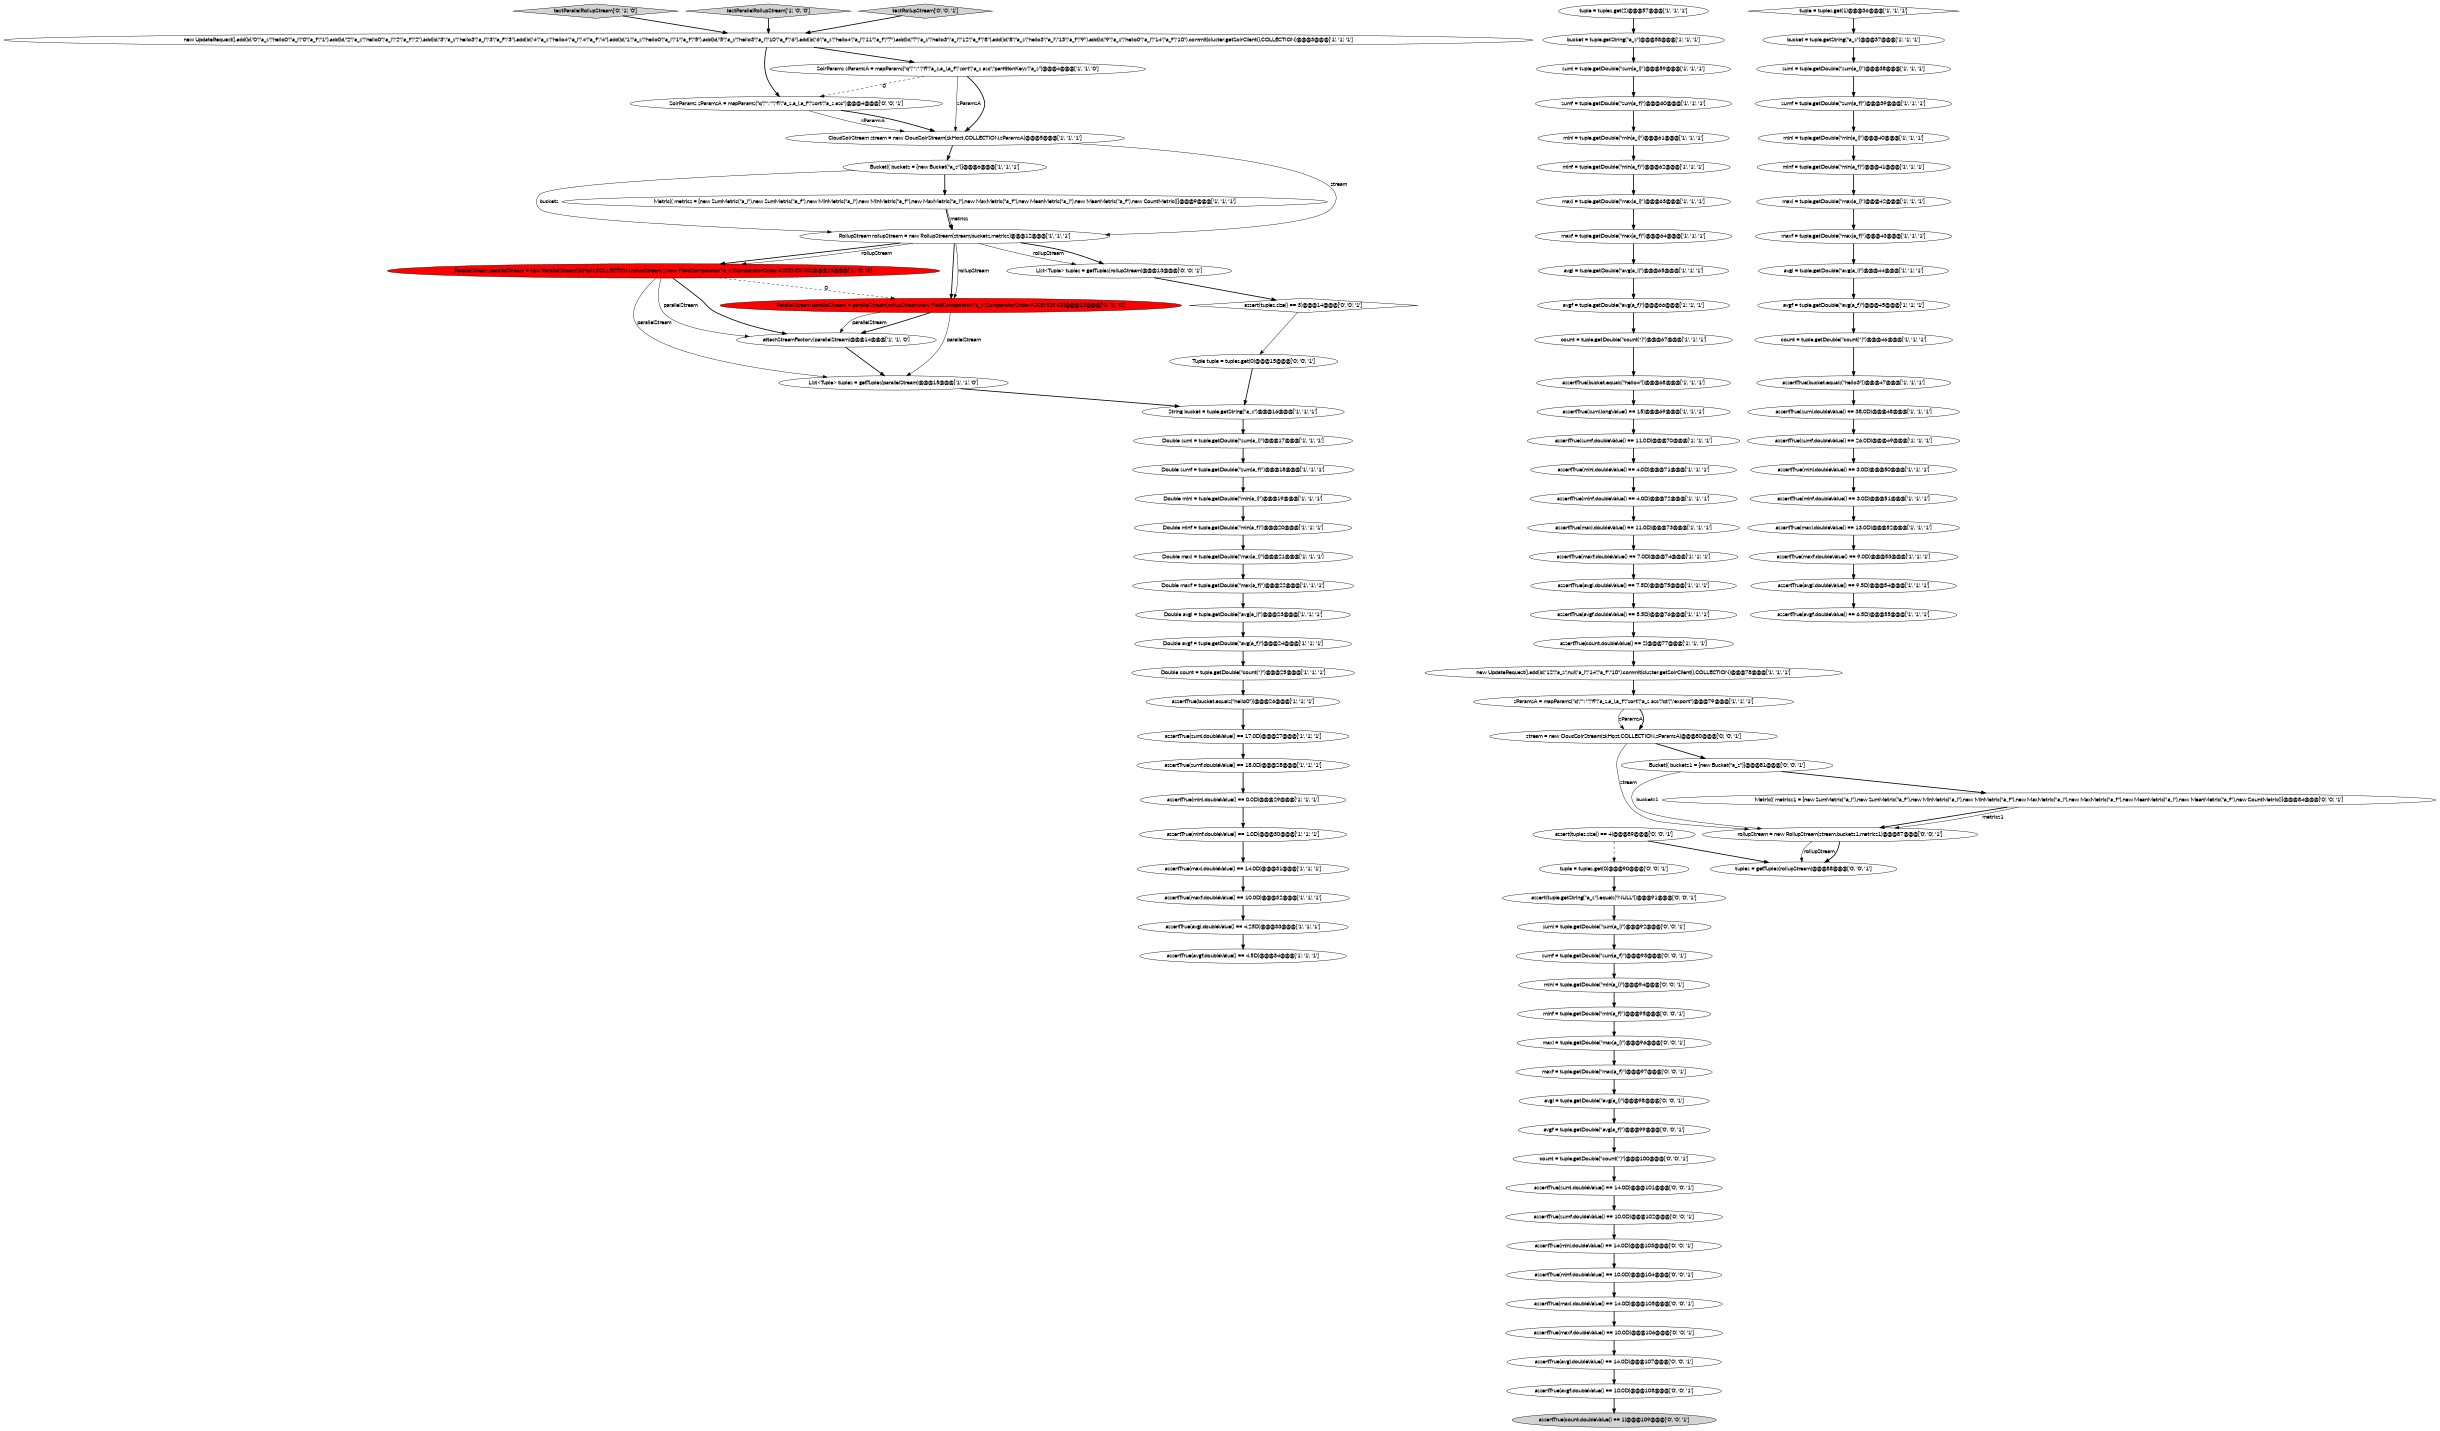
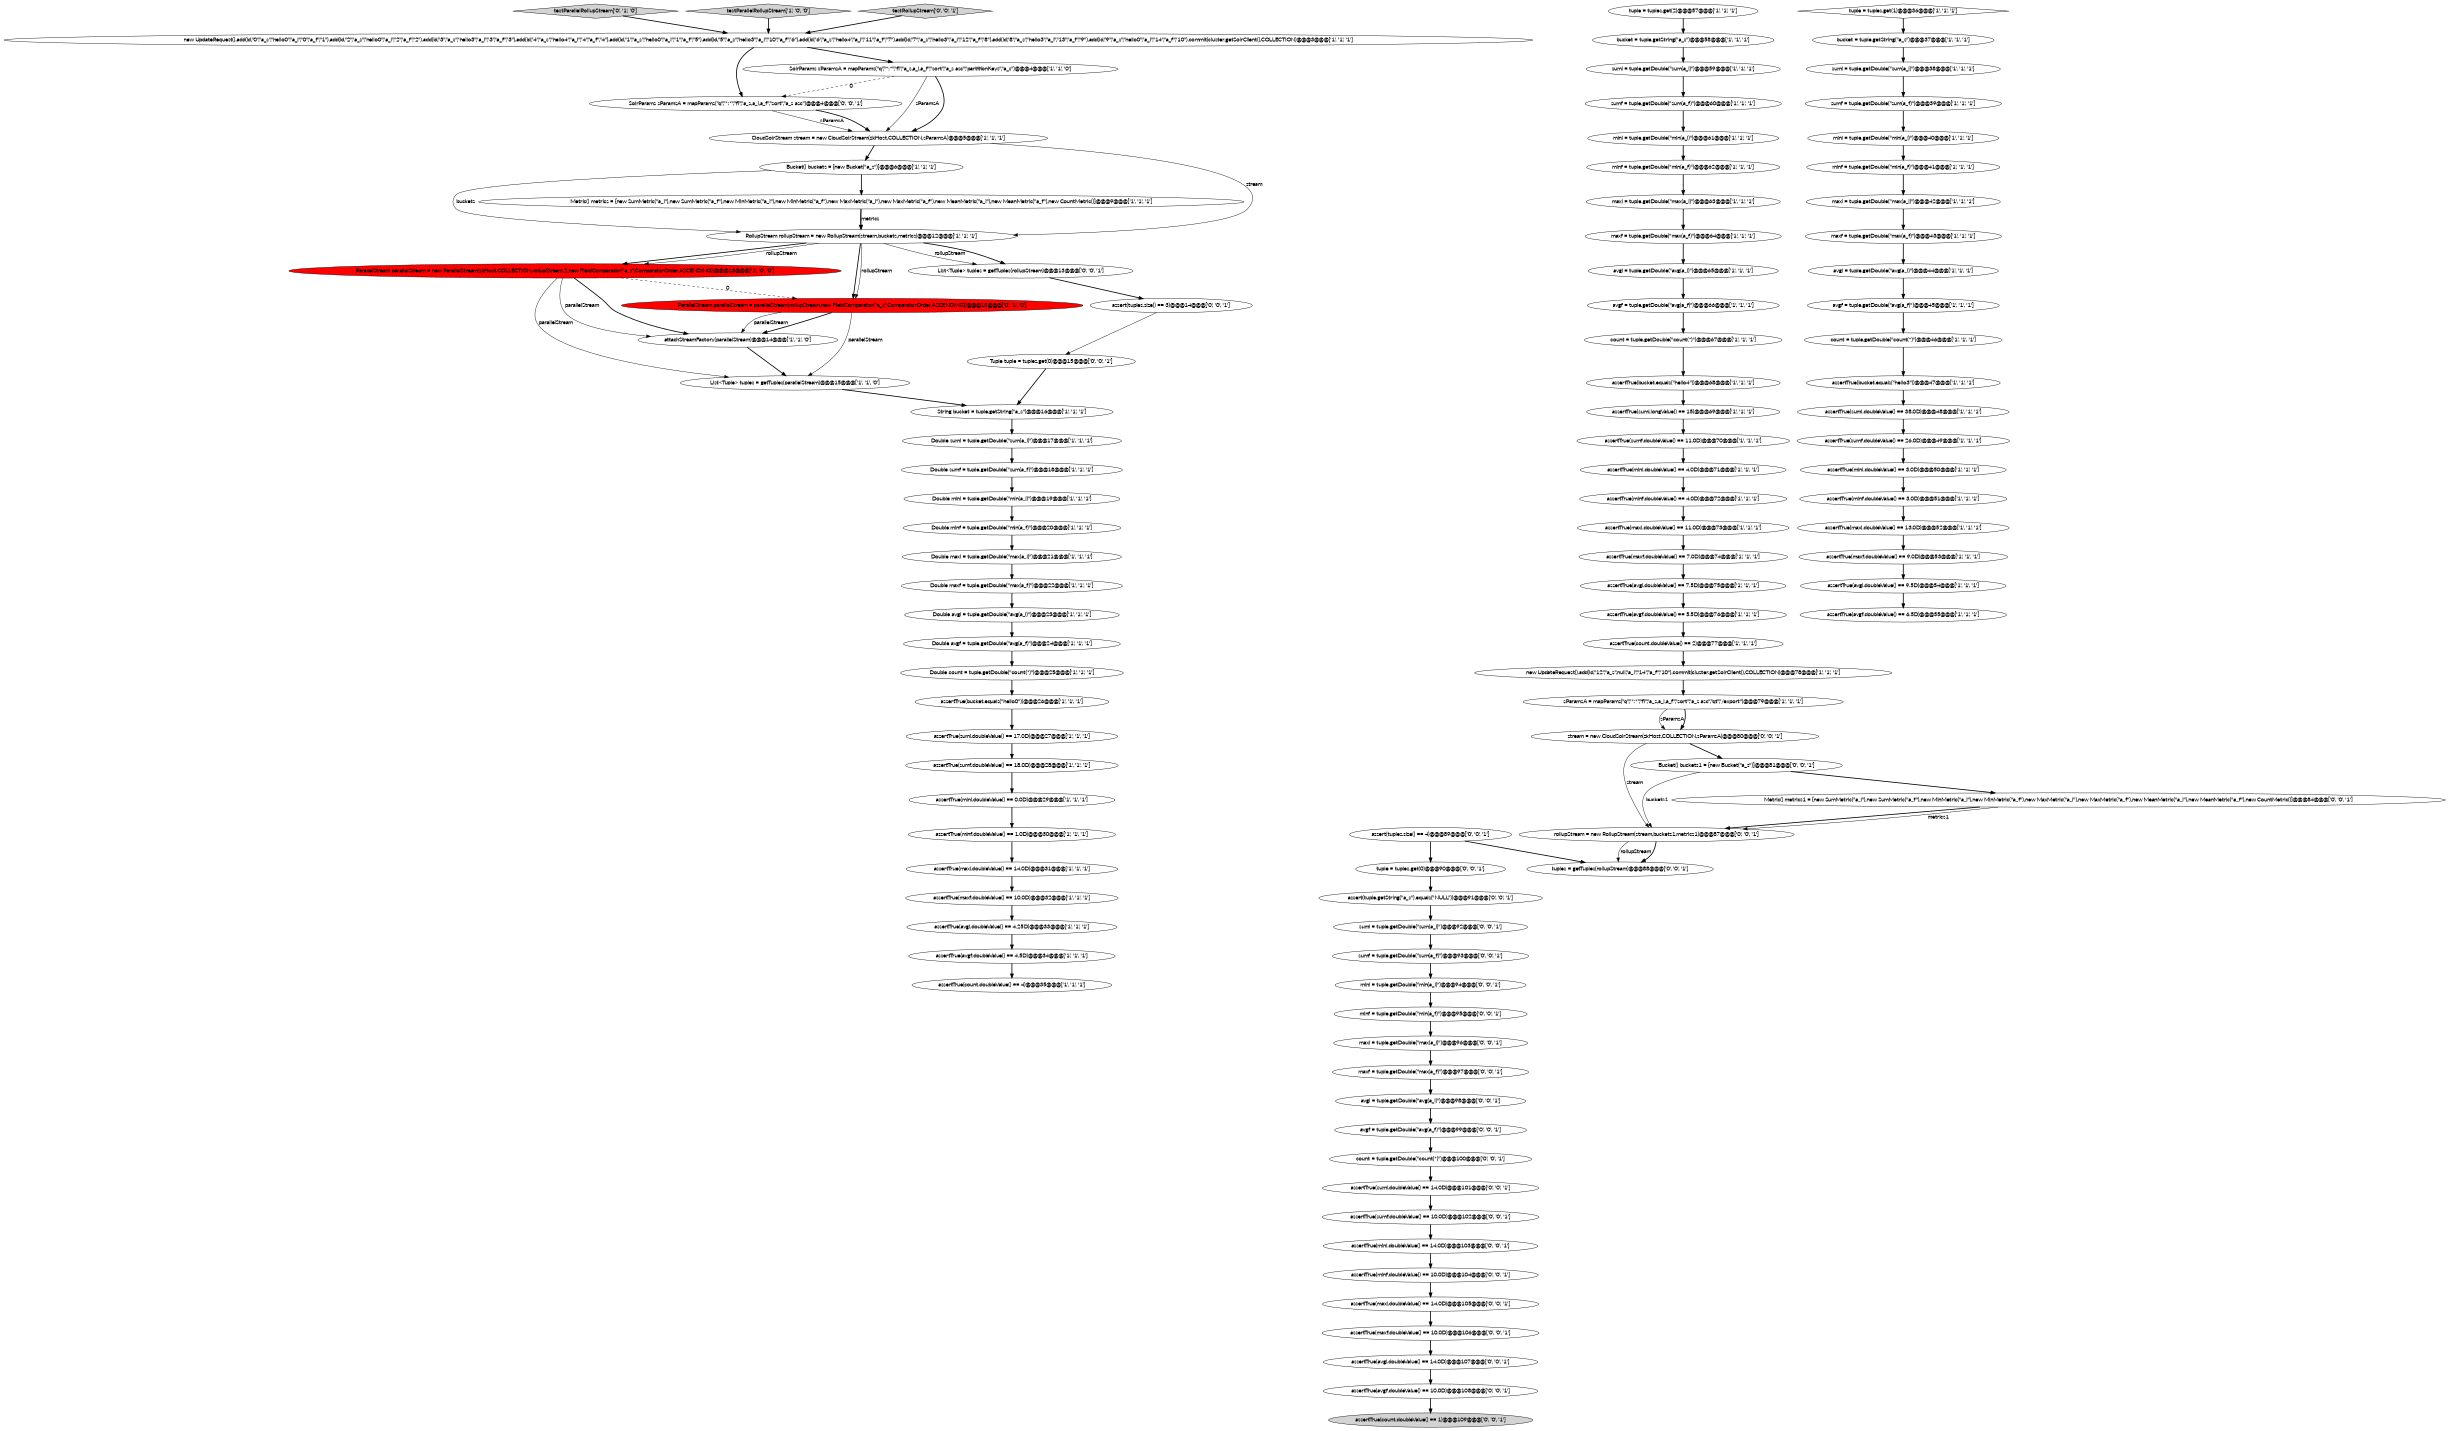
(1303, 305) -> (1171, 305)
(1614, 850) -> (1431, 850)
none -> (1012, 985)
